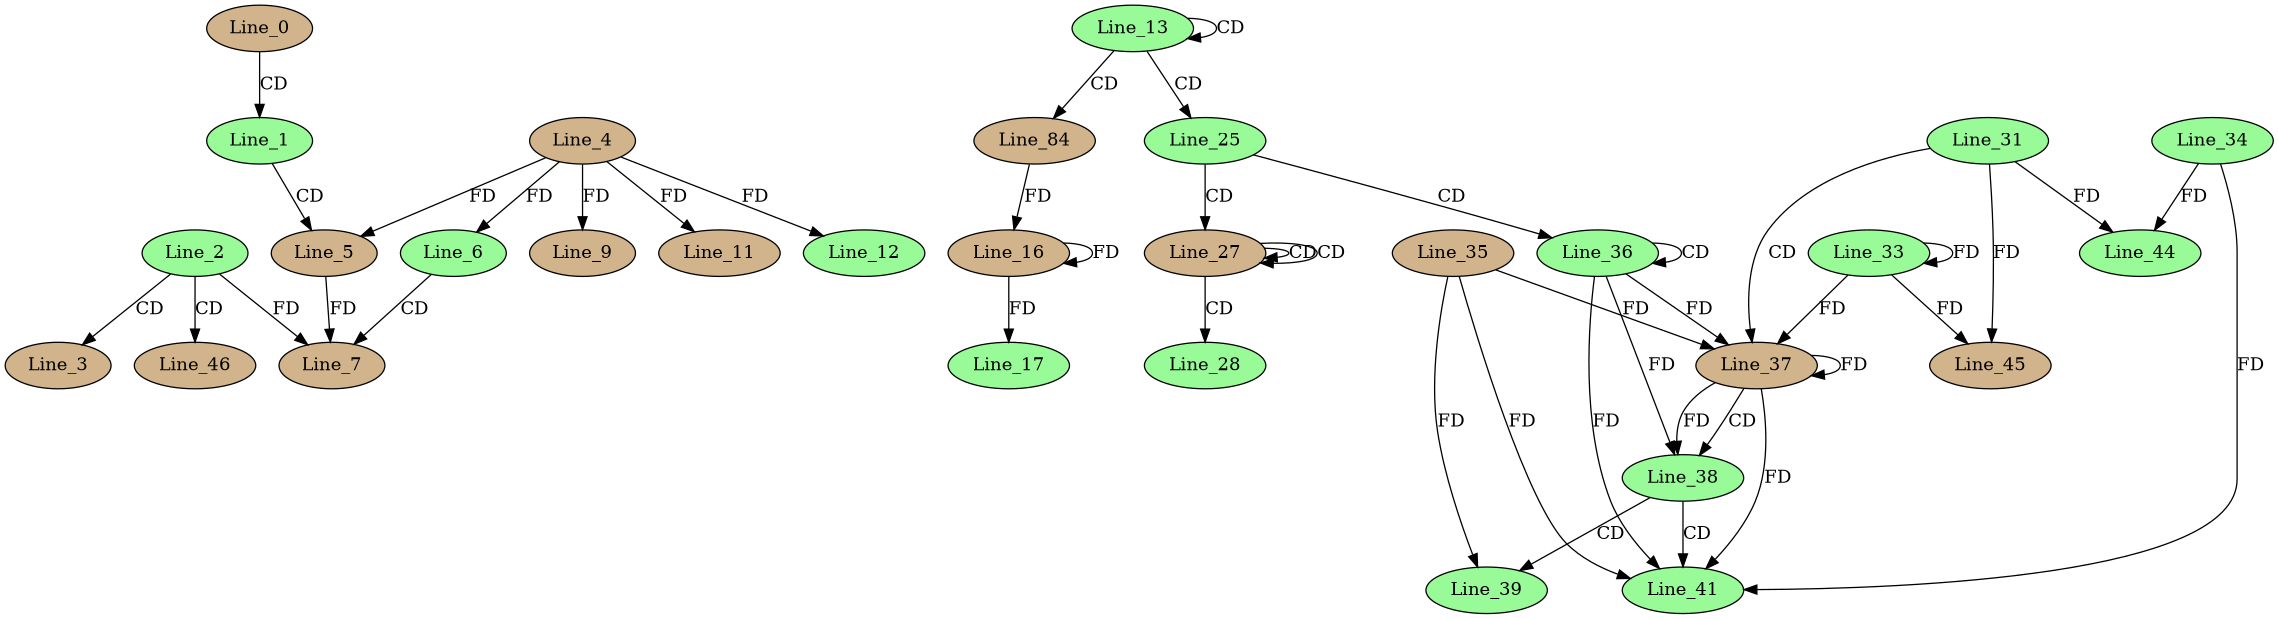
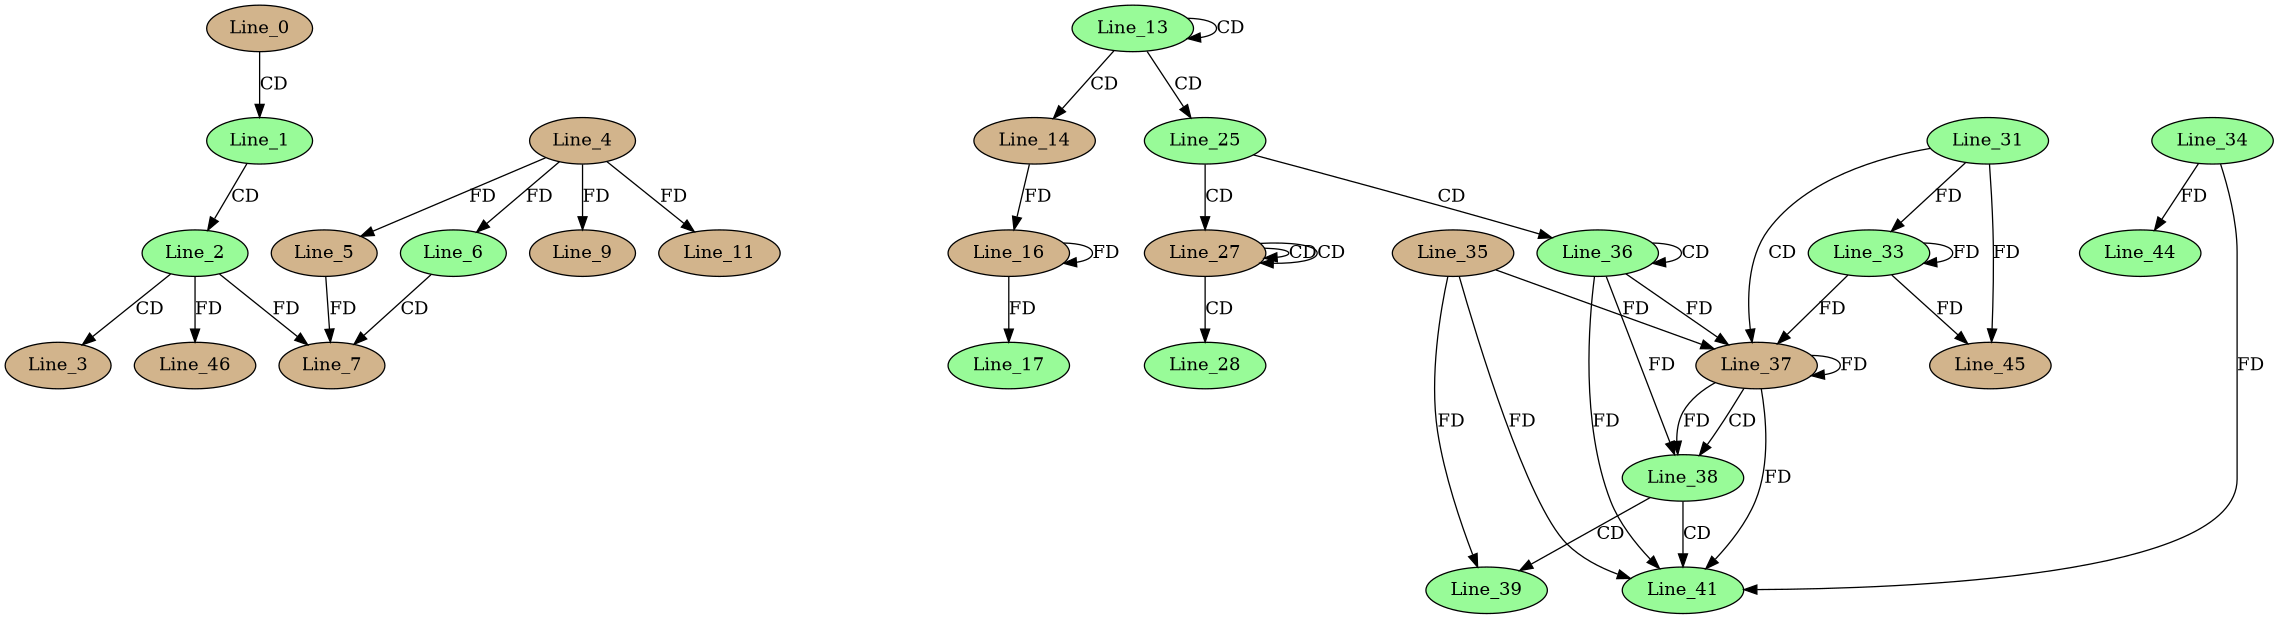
(1035, 141) -> (1035, 141)
(289, 191) -> (231, 191)
(2059, 193) -> (1933, 193)
(864, 253) -> none
(209, 309) -> (209, 309)
